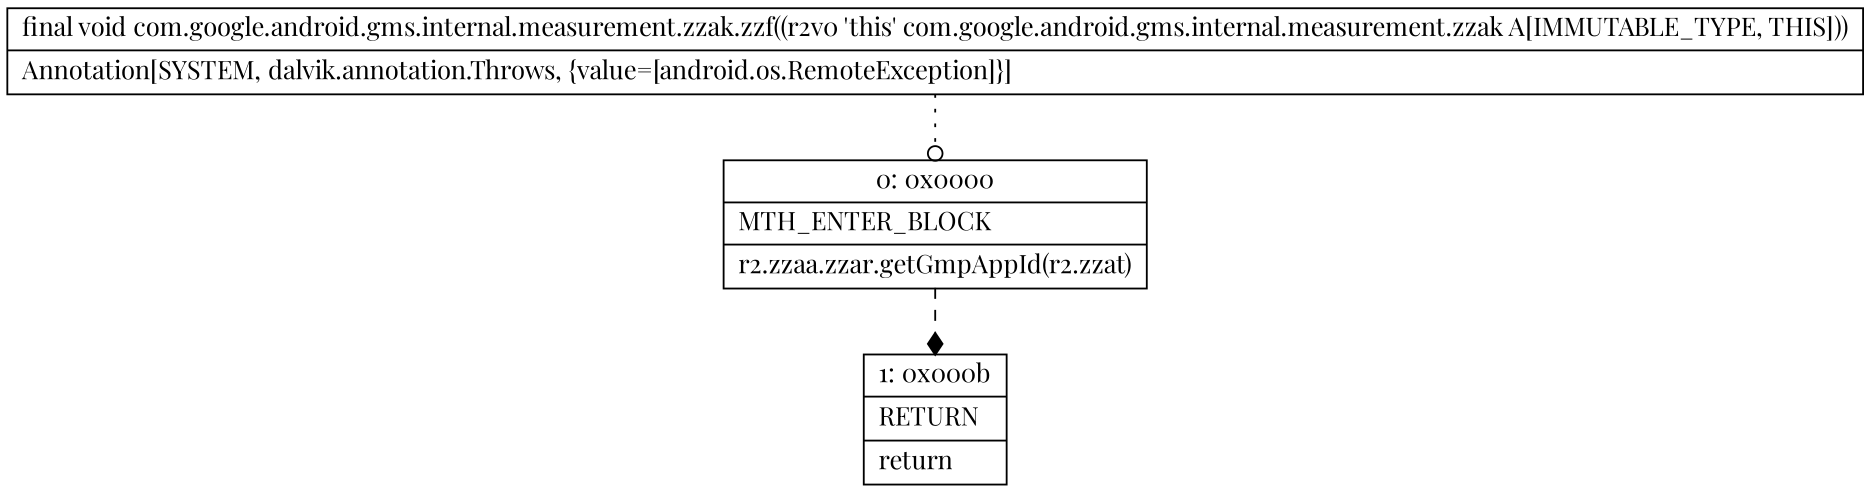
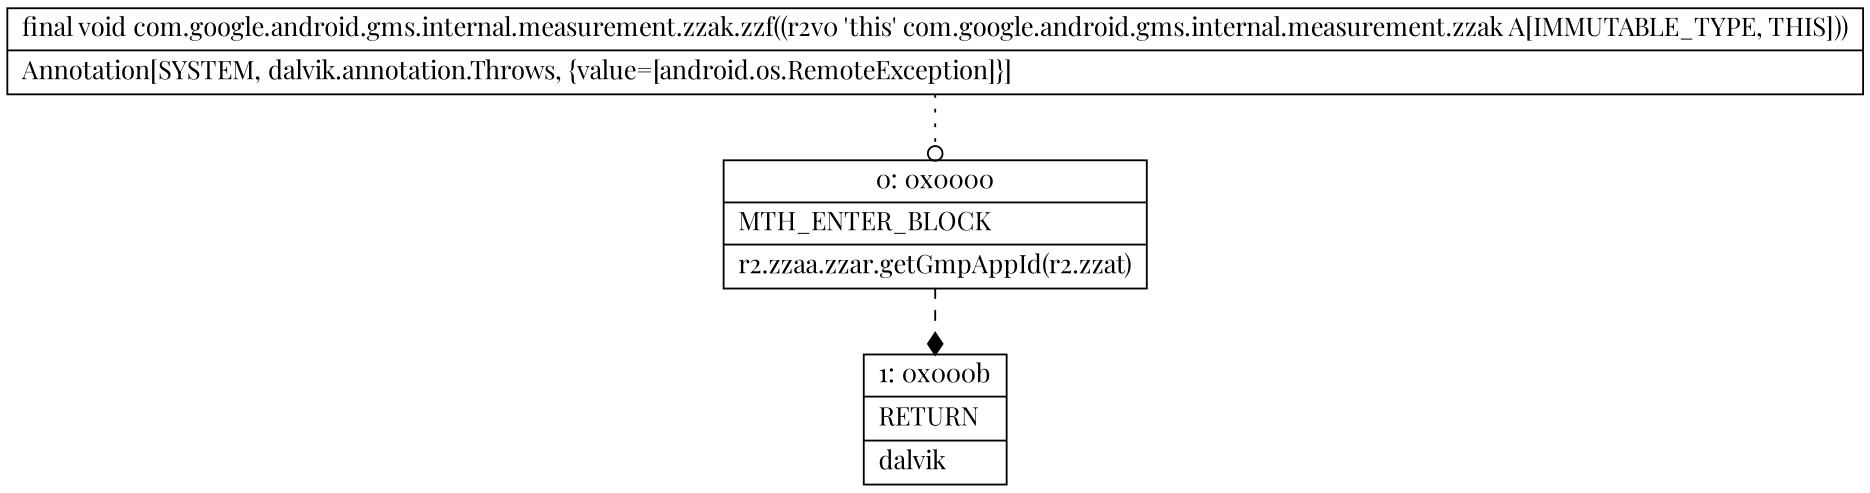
(916, 462) -> (912, 462)
